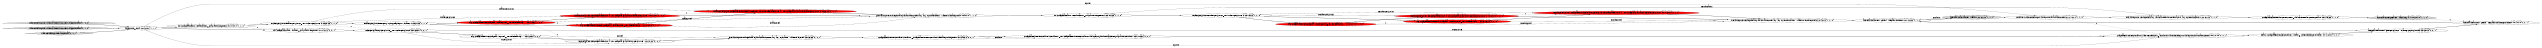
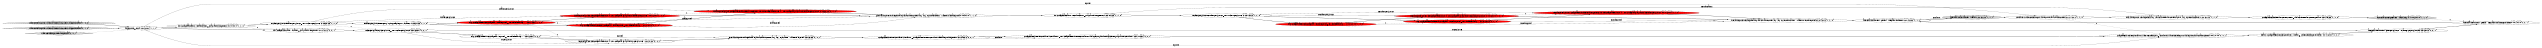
(104, 32) -> (104, 32)
